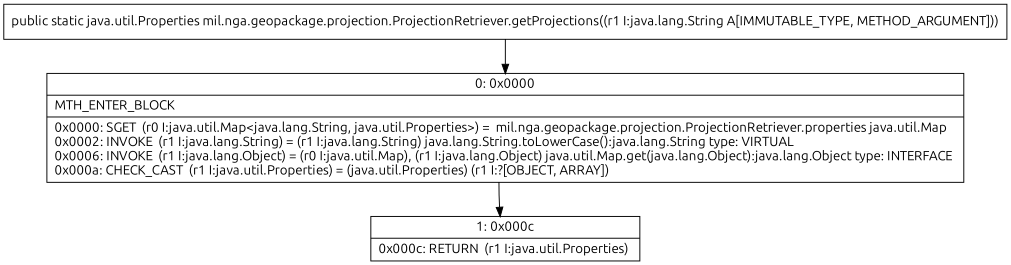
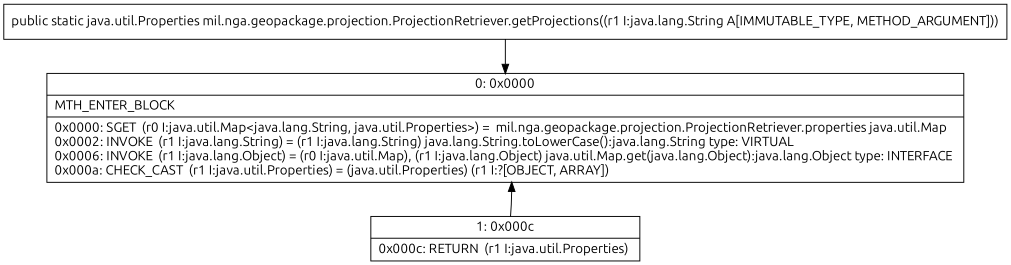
(499, 195) -> (511, 204)
